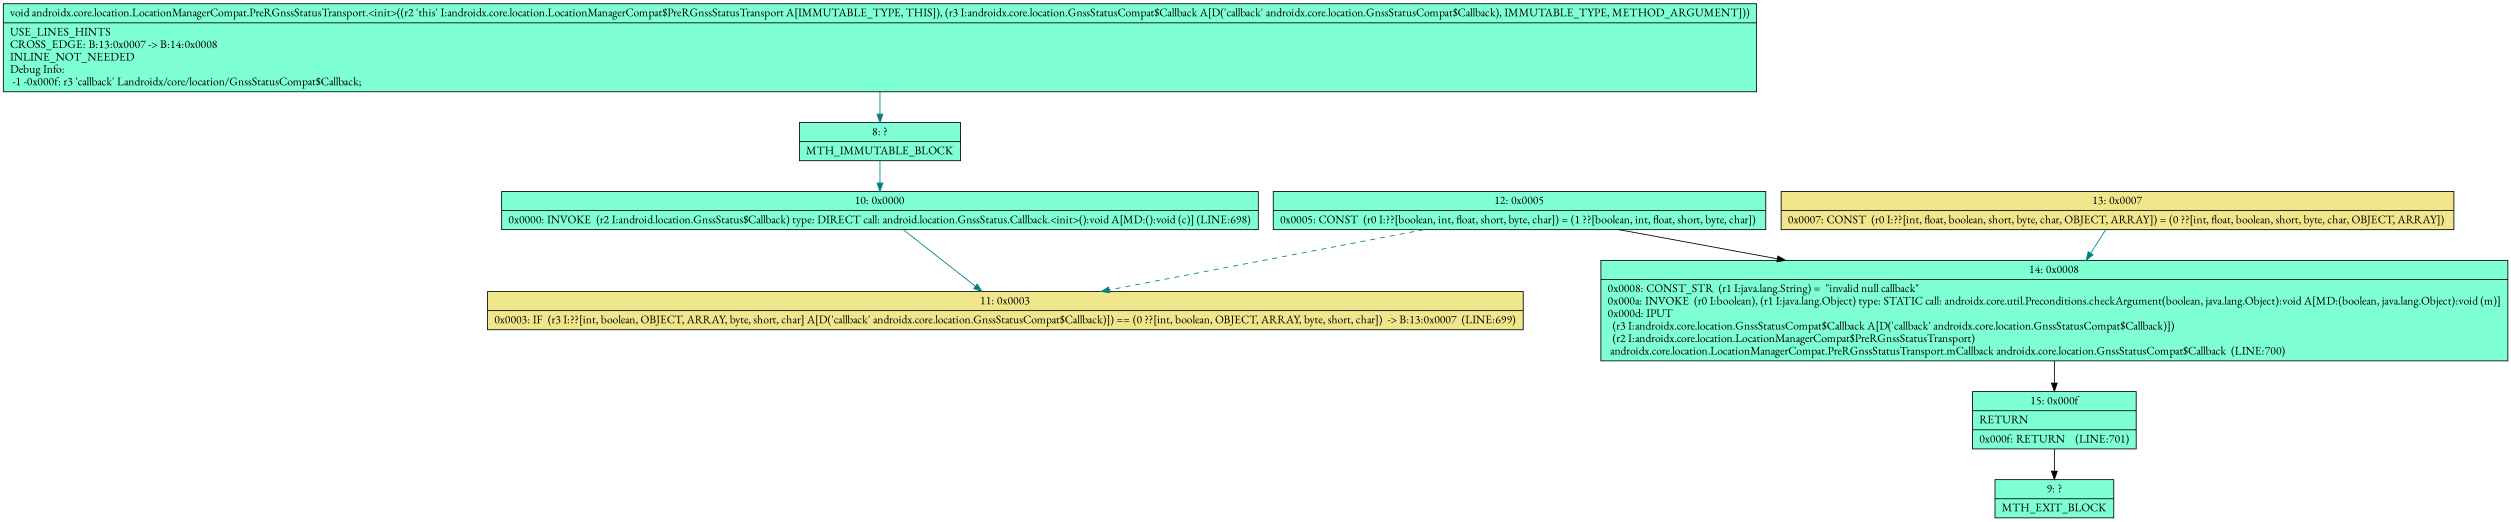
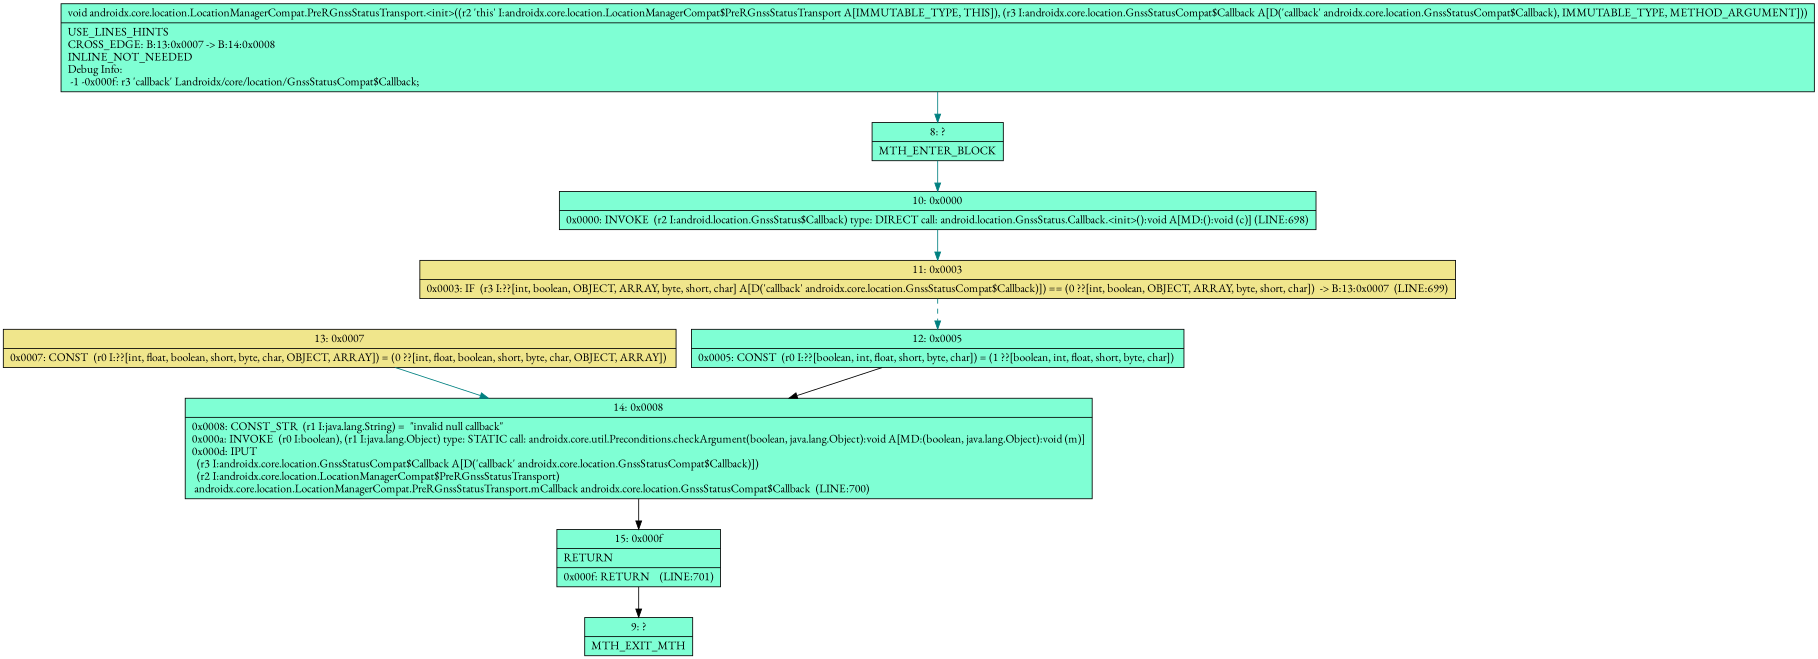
(880, 151) -> (938, 151)
(1267, 260) -> (938, 310)
(2054, 508) -> (639, 646)
